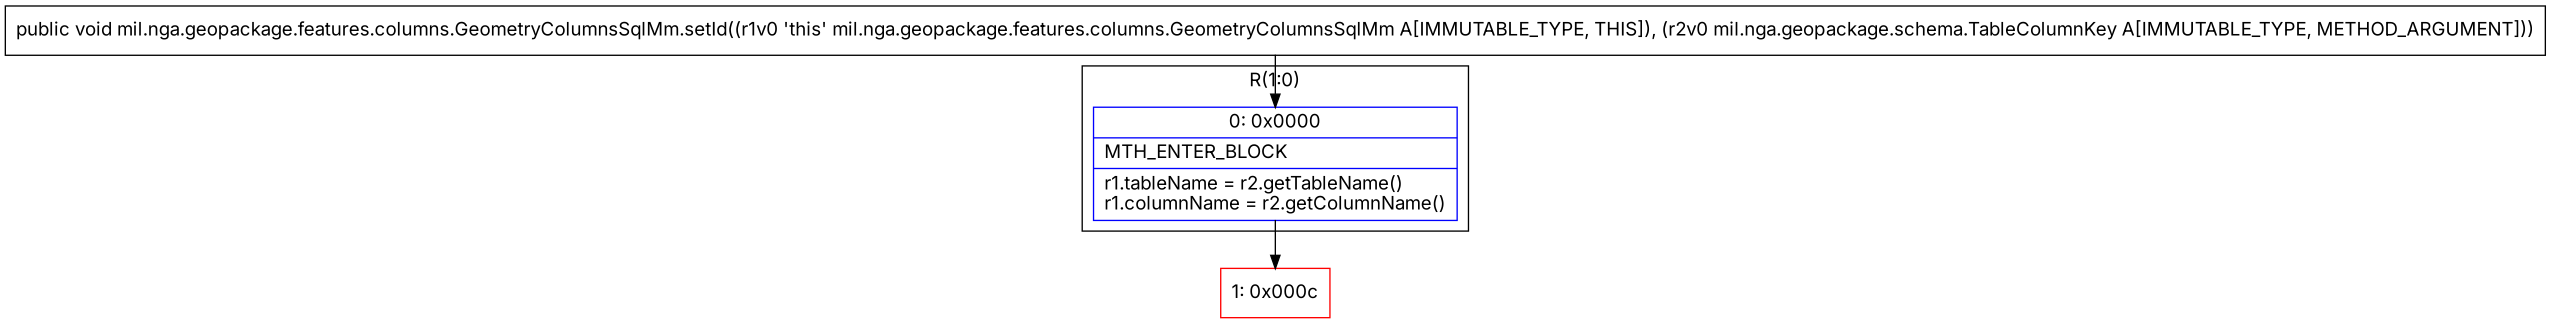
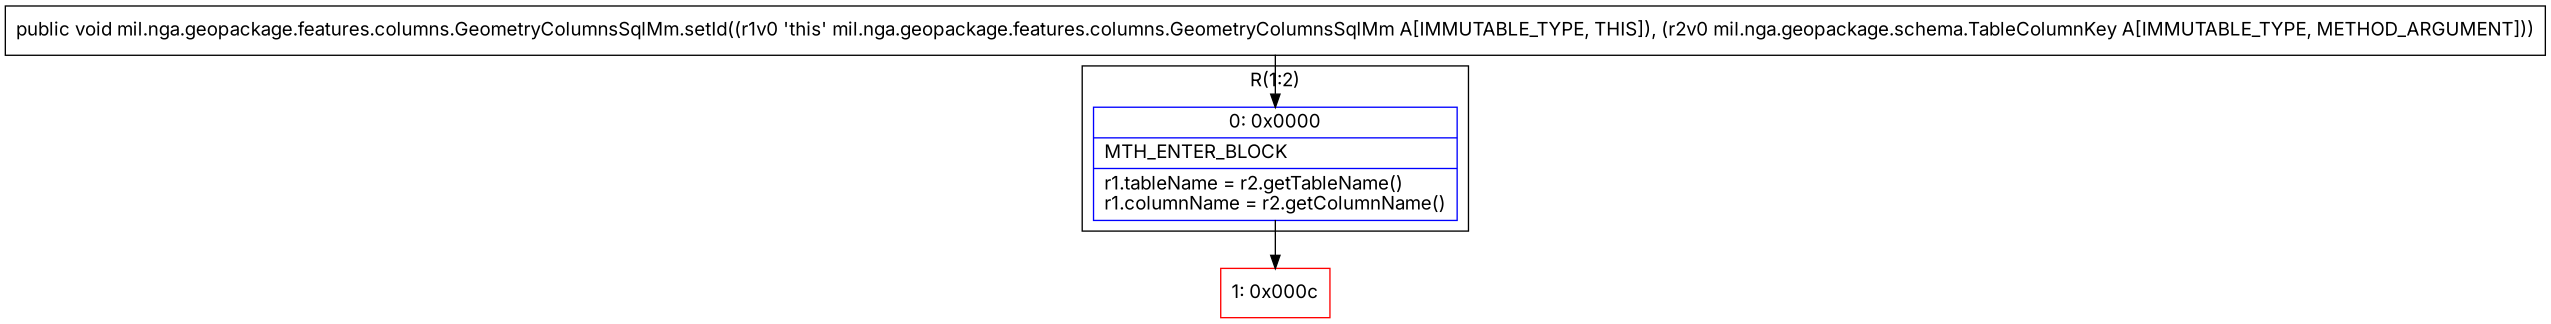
(1275, 81) -> (1275, 81)
